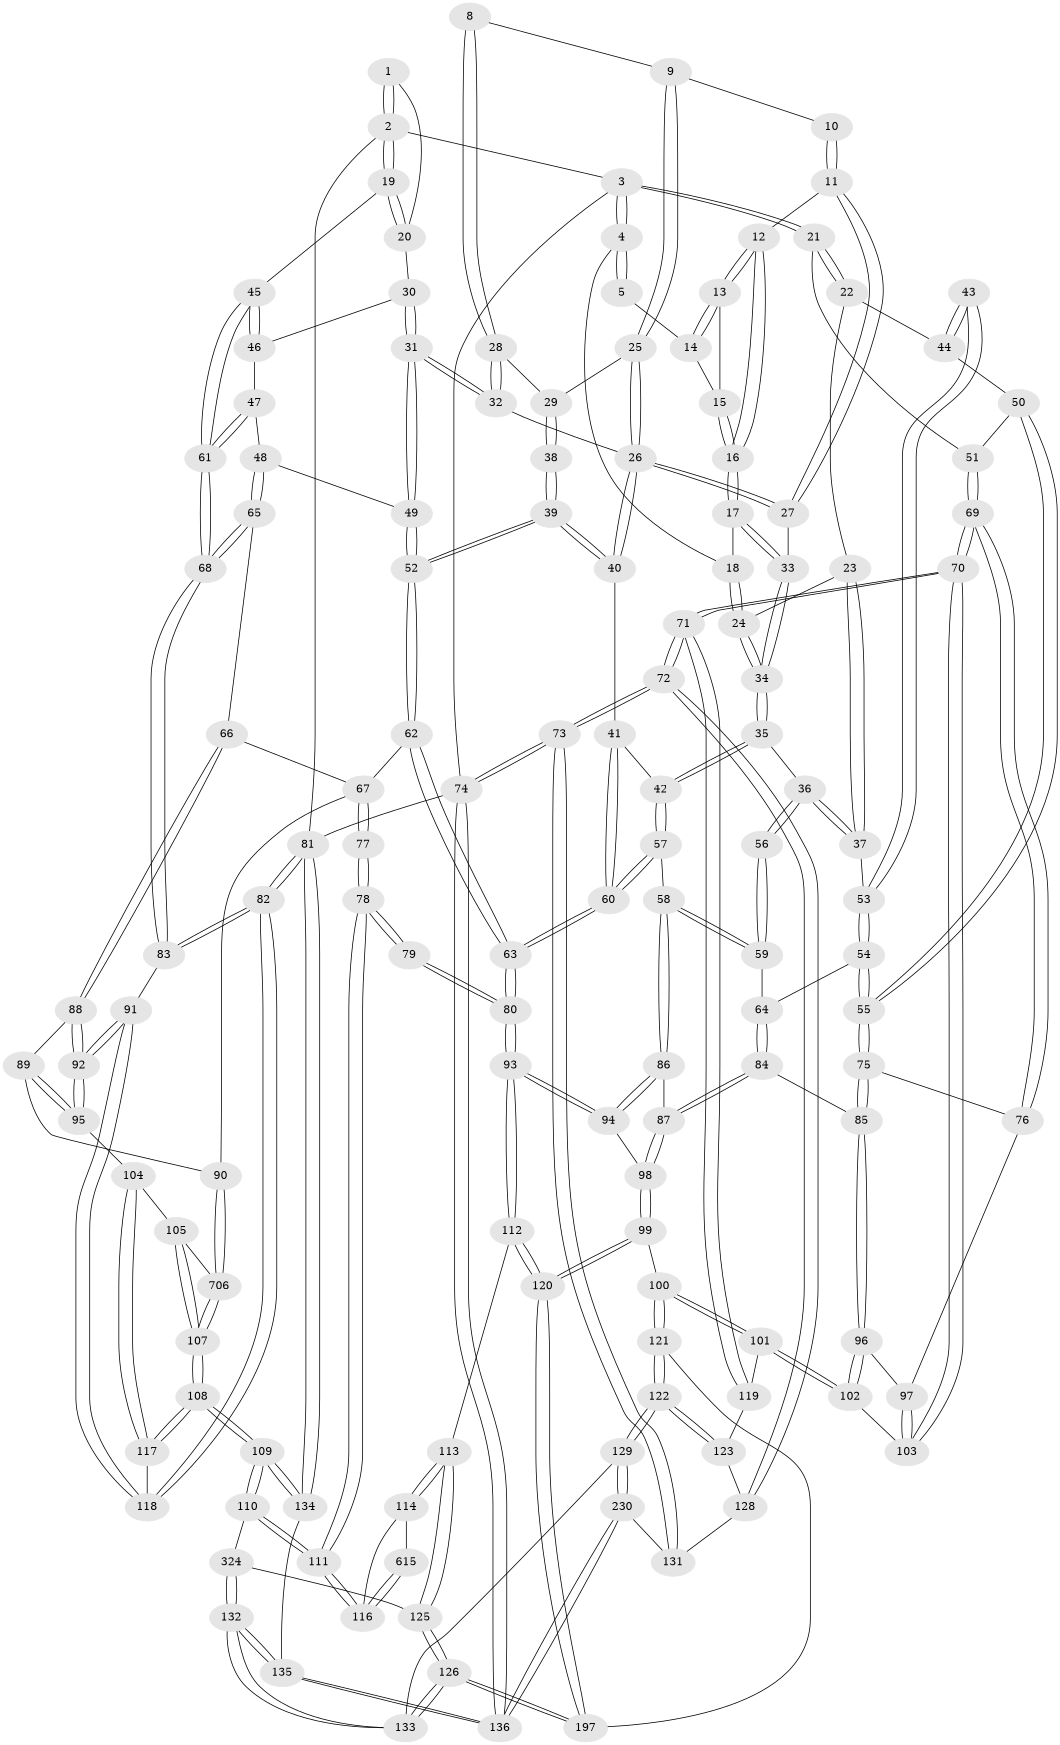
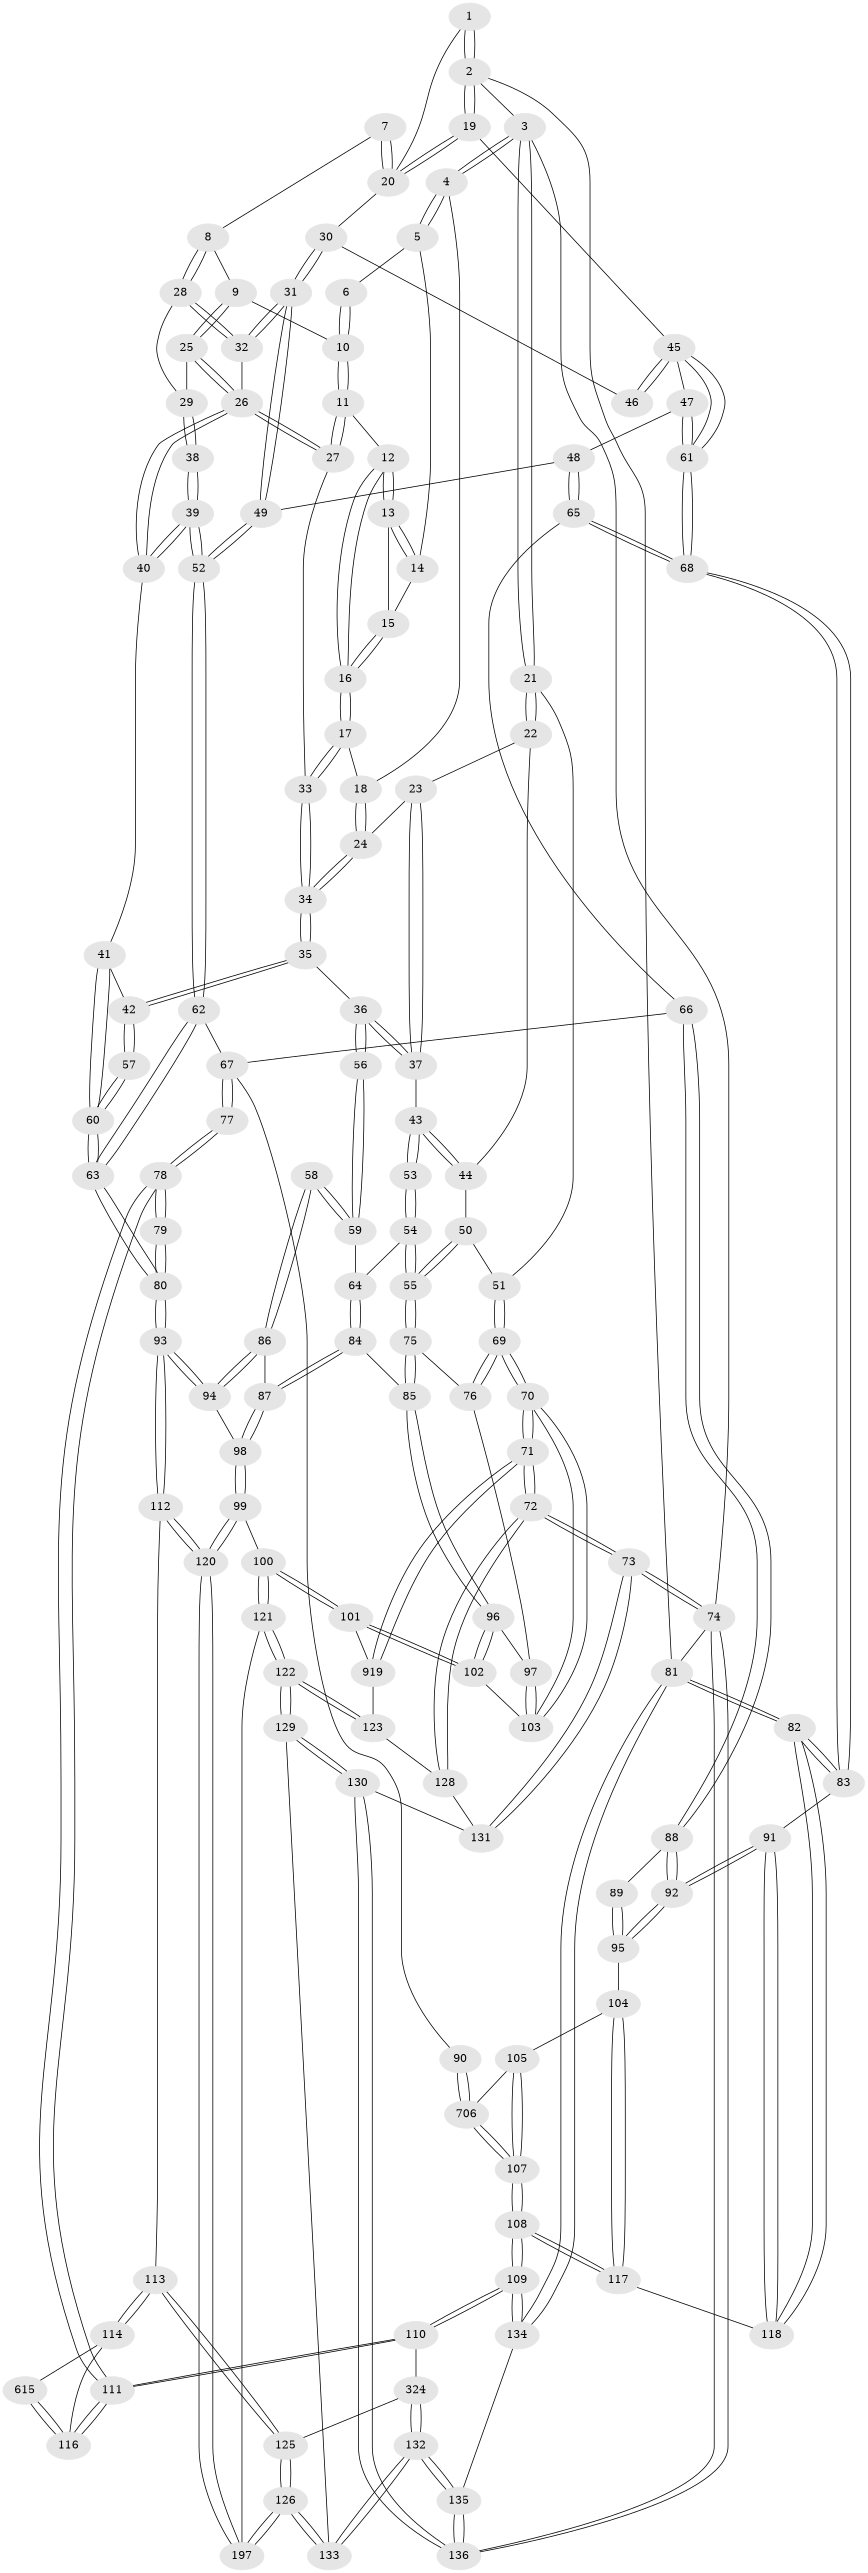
none -> (385, 127)
none -> (346, 293)
(255, 376) -> (681, 376)
(662, 873) -> none
(862, 873) -> (416, 1093)
(91, 1145) -> none
(749, 1397) -> (373, 1673)
(623, 1507) -> (358, 1783)
